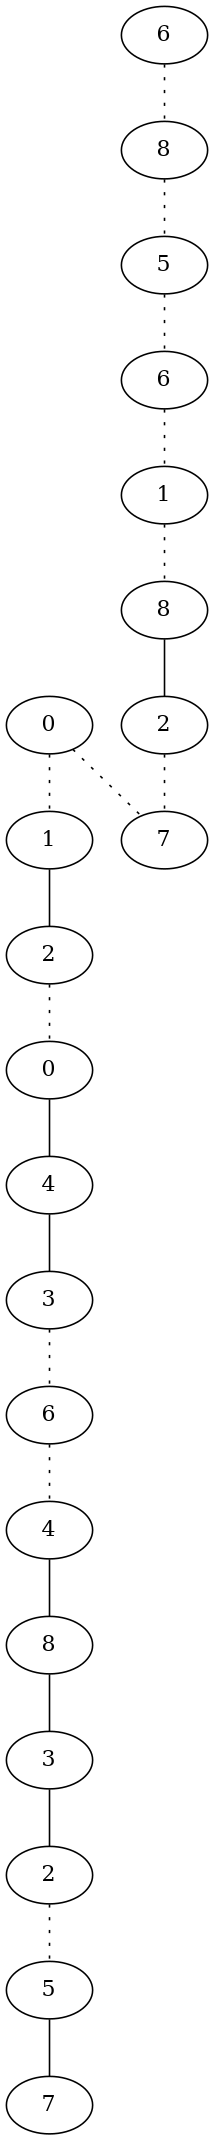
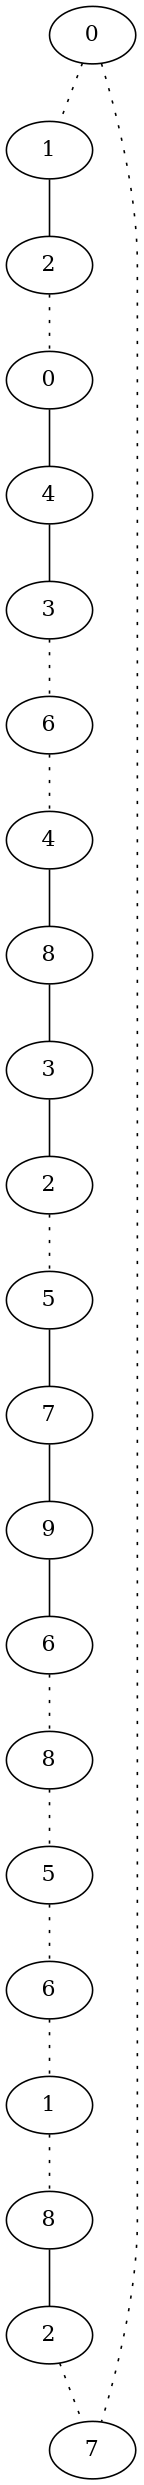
none -> (50, 1530)
